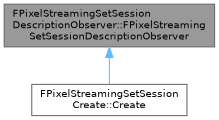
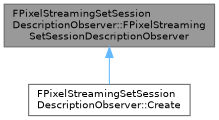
(109, 100) -> (109, 100)
